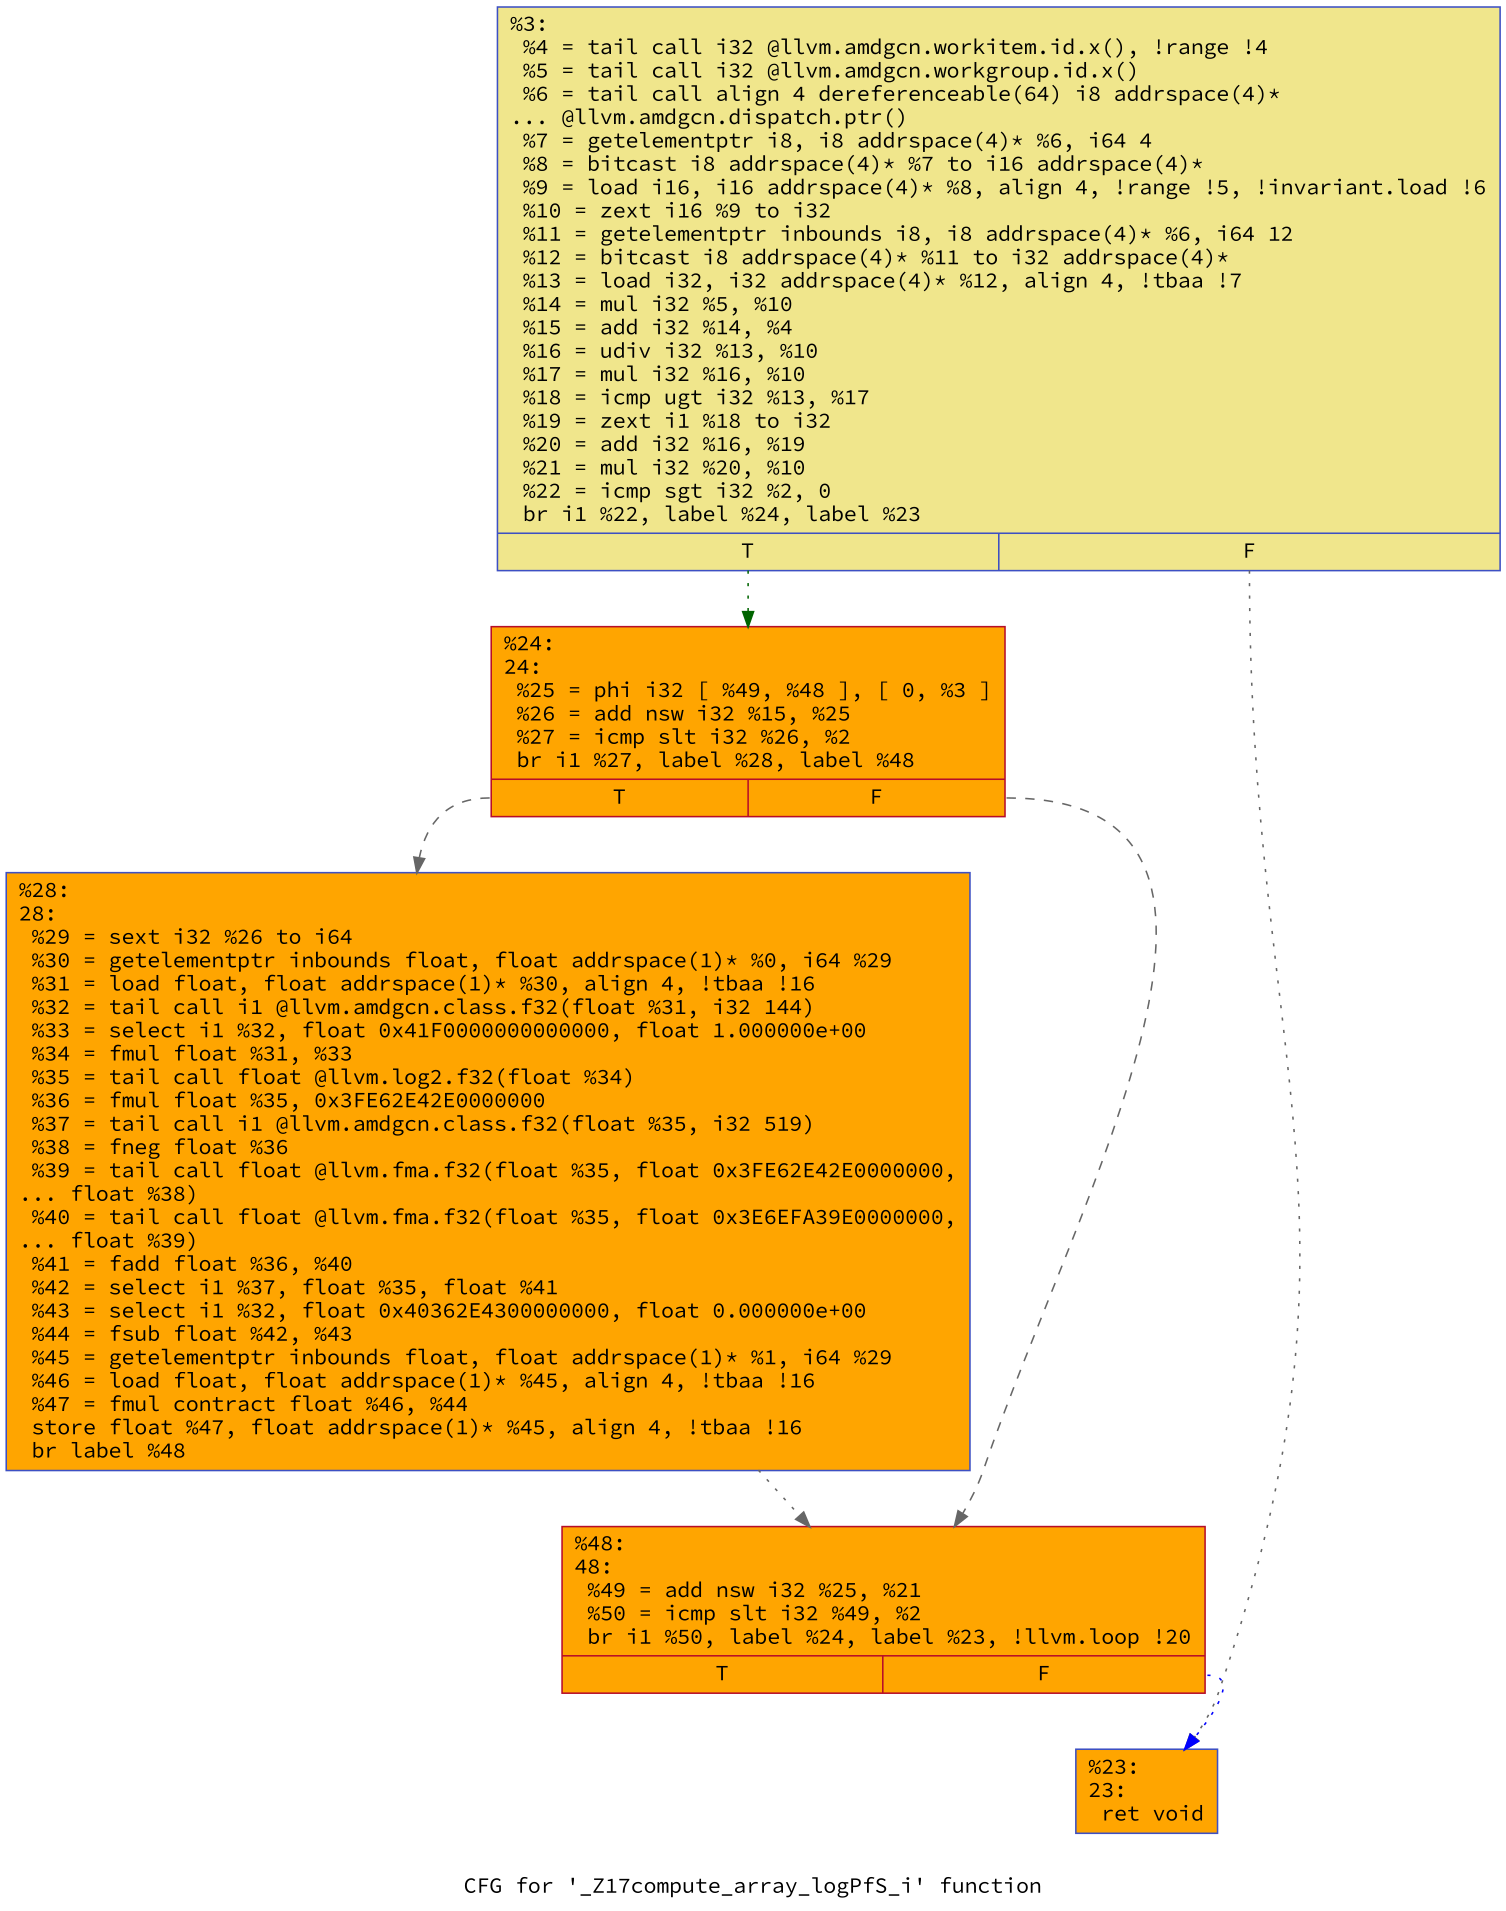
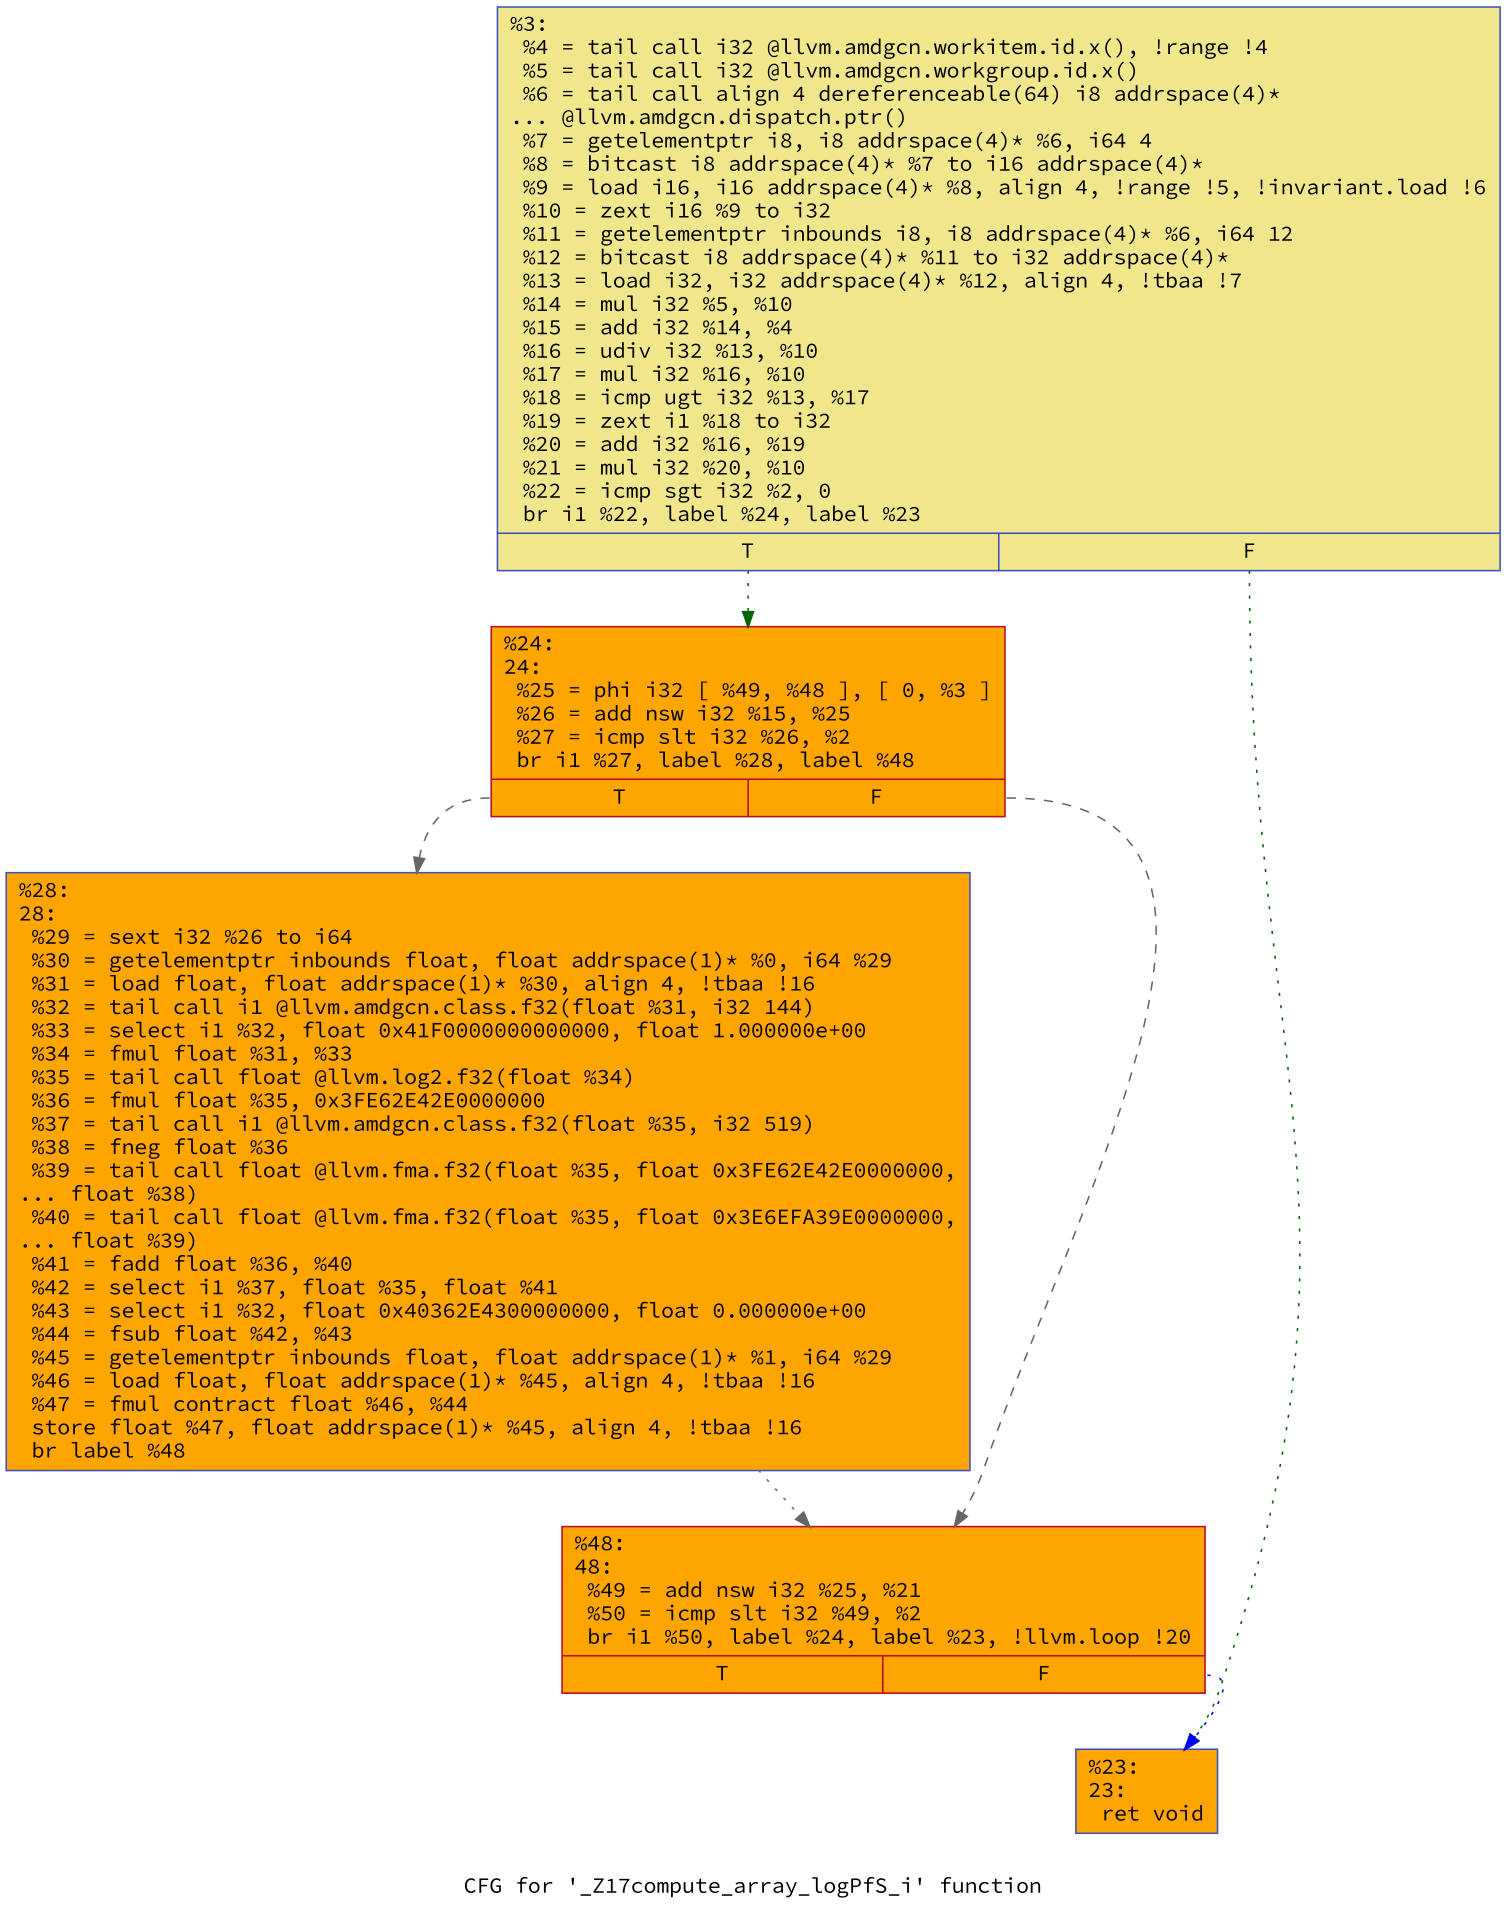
(1296, 1161) -> (1296, 1161)
